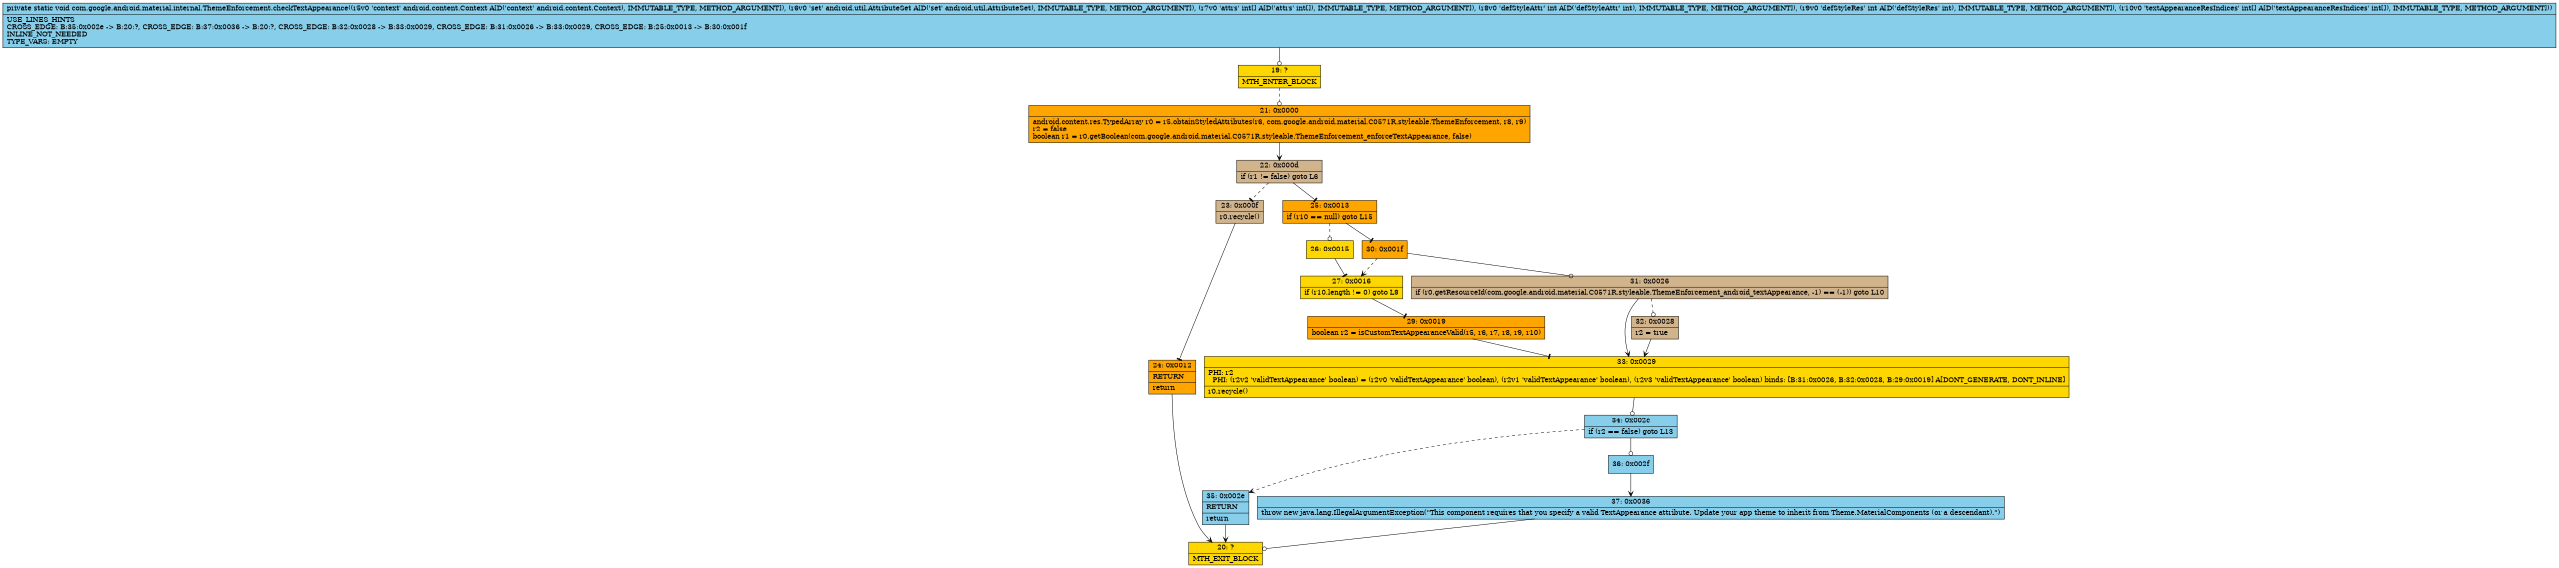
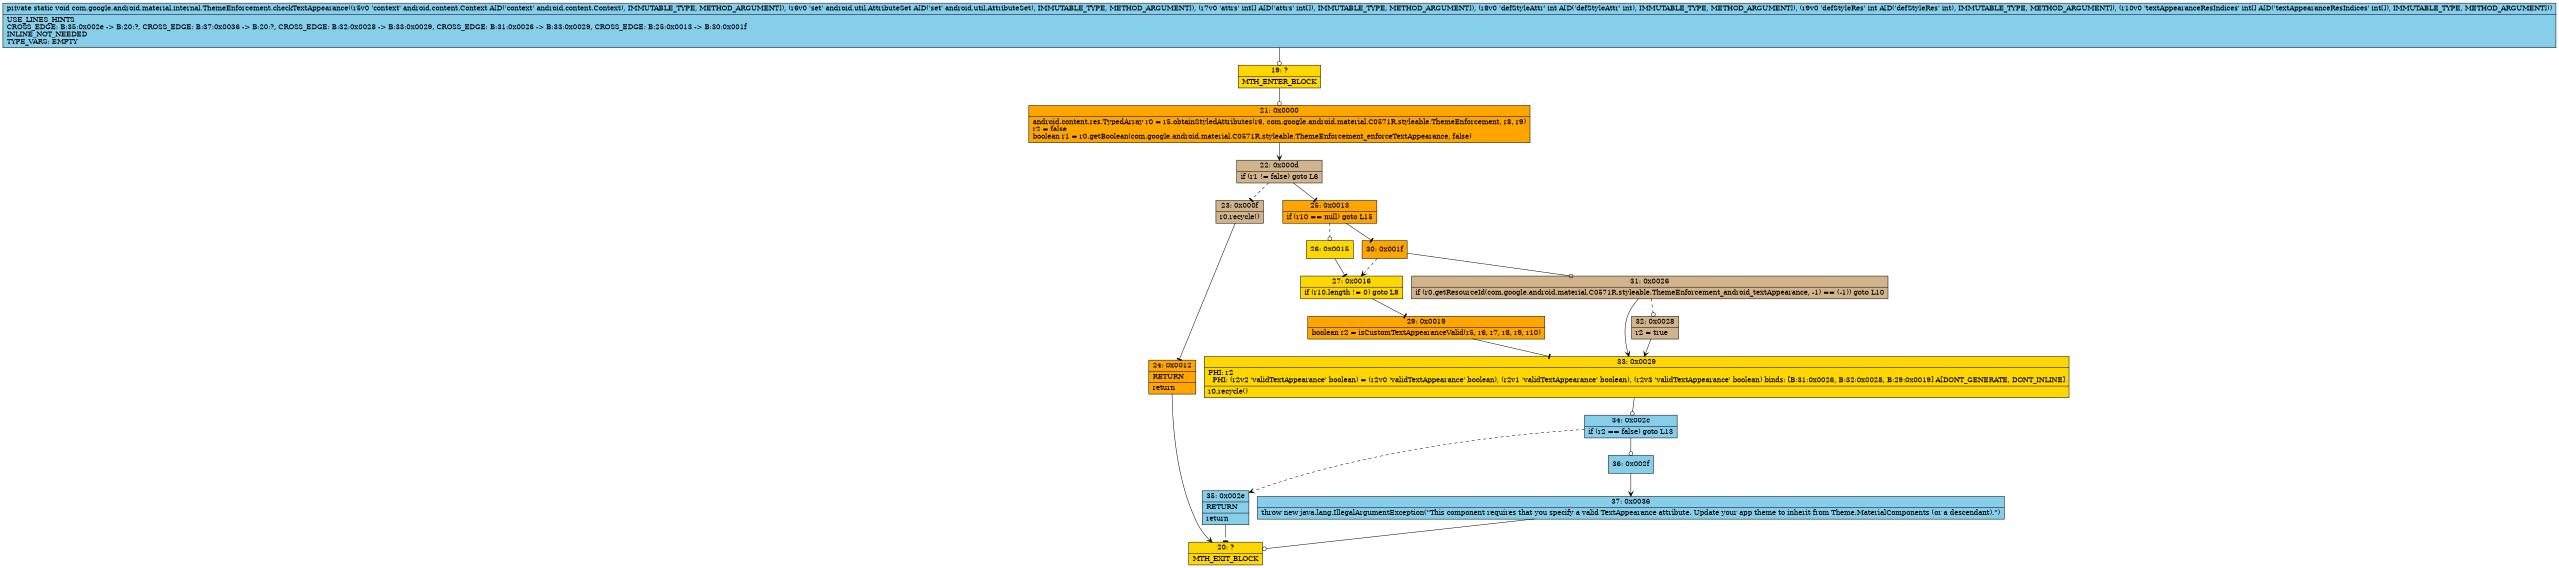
(1279, 95) -> (1279, 95)
(1226, 531) -> (1226, 531)
